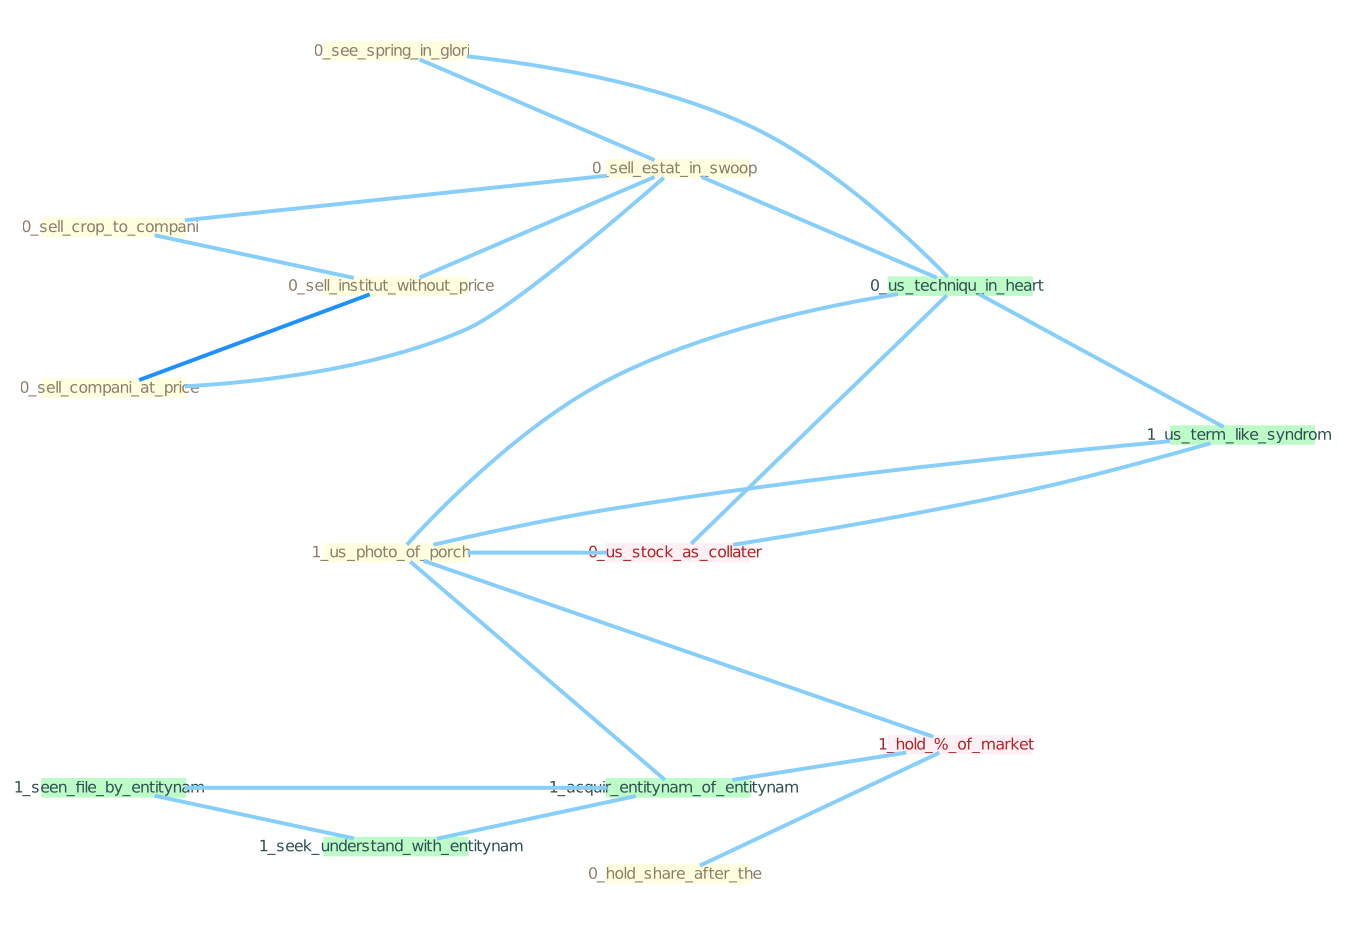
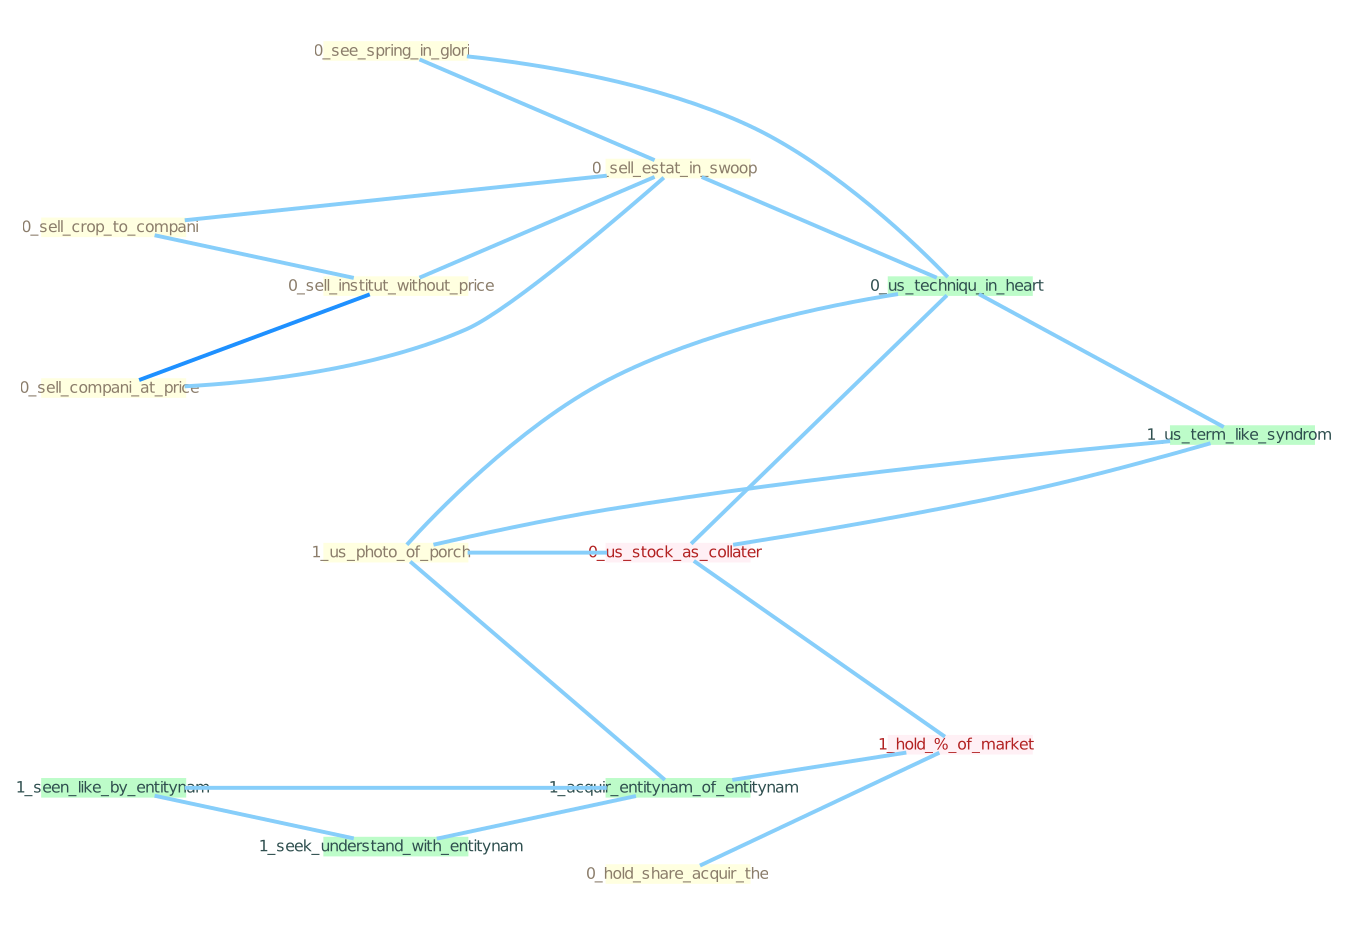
(678, 649) -> (819, 649)
(114, 788) -> (114, 788)
(678, 874) -> (678, 874)
